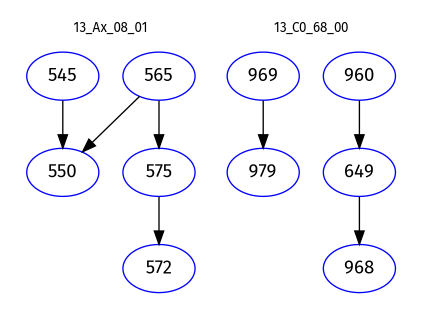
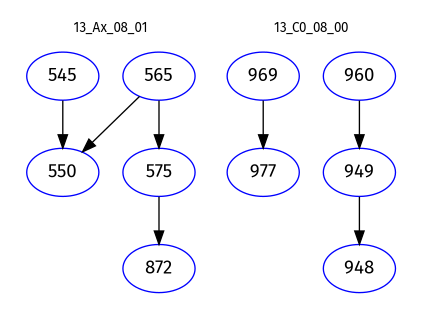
(311, 29) -> (311, 29)
(263, 172) -> (263, 172)
(359, 172) -> (359, 172)
(159, 269) -> (159, 269)
(359, 269) -> (359, 269)
